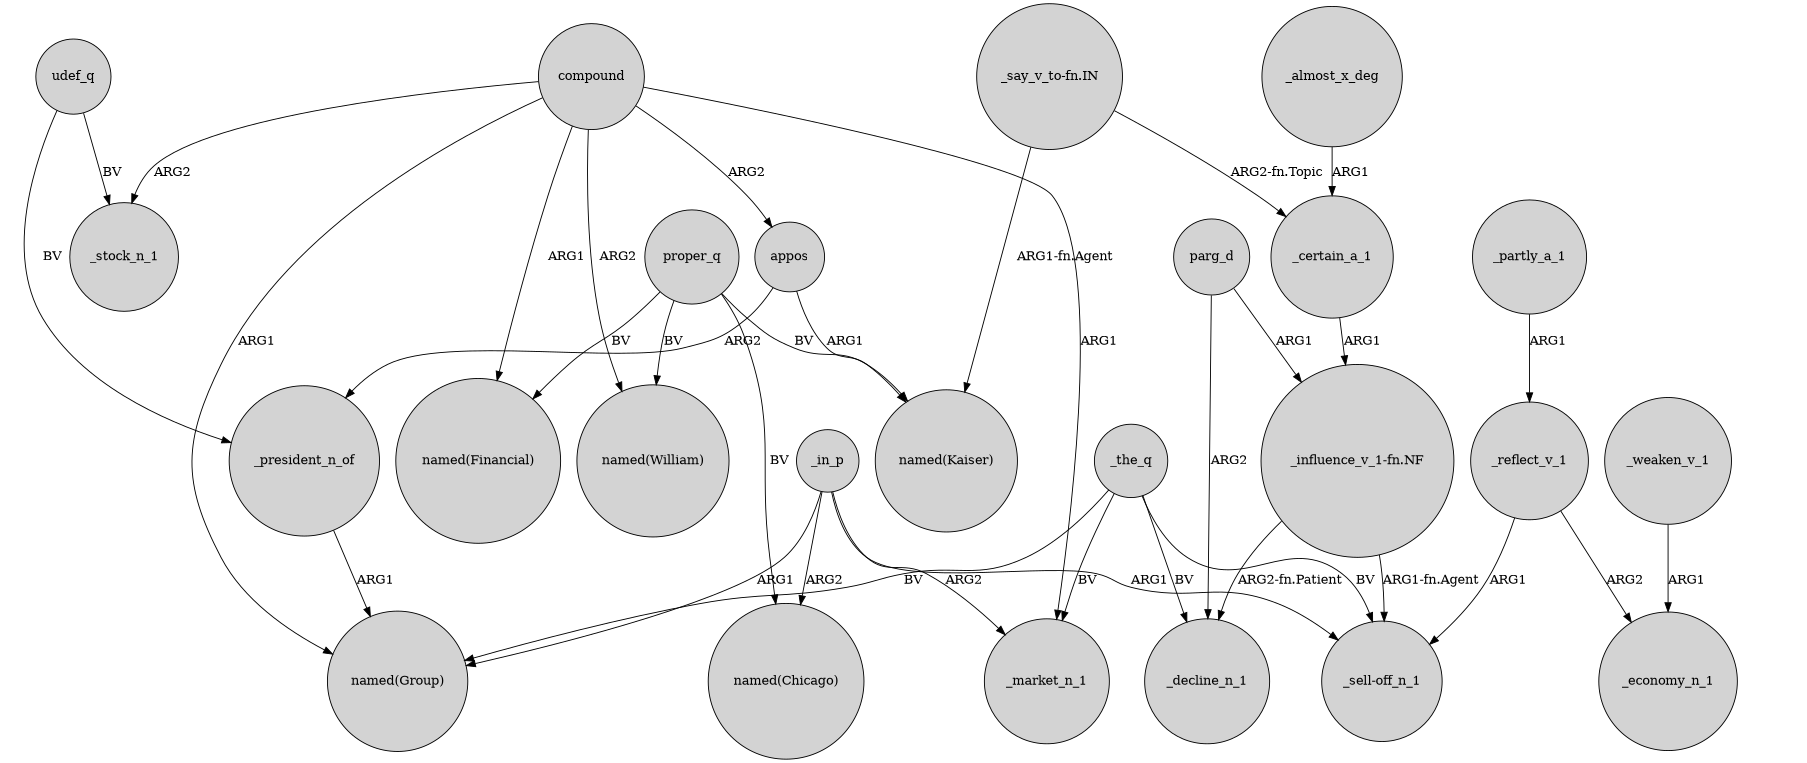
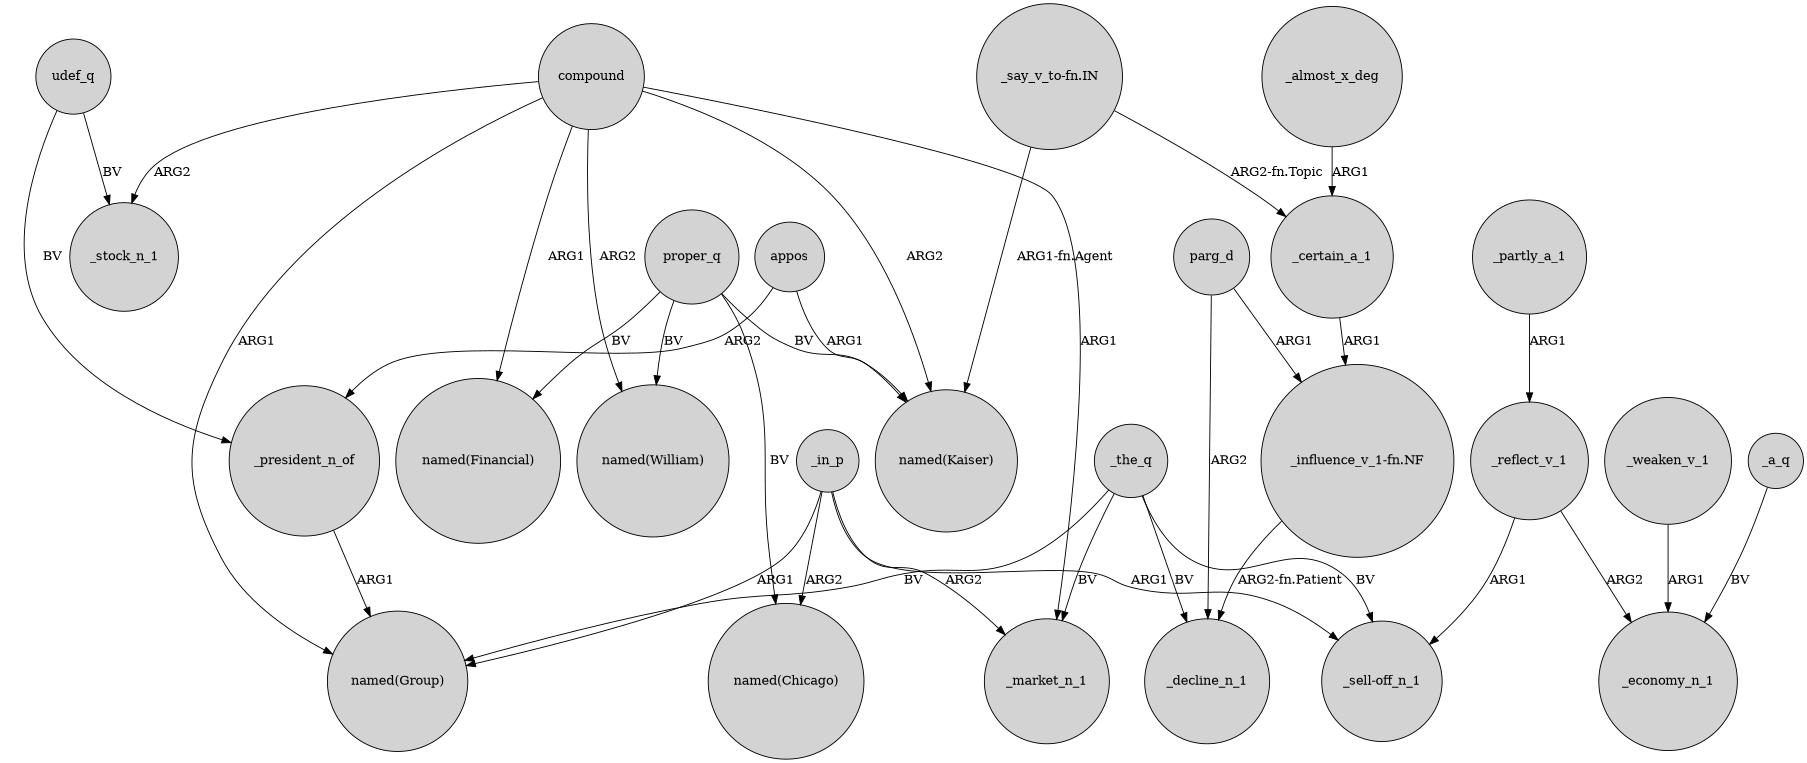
(706, 158) -> (830, 193)
none -> (1776, 461)
(1383, 583) -> none
